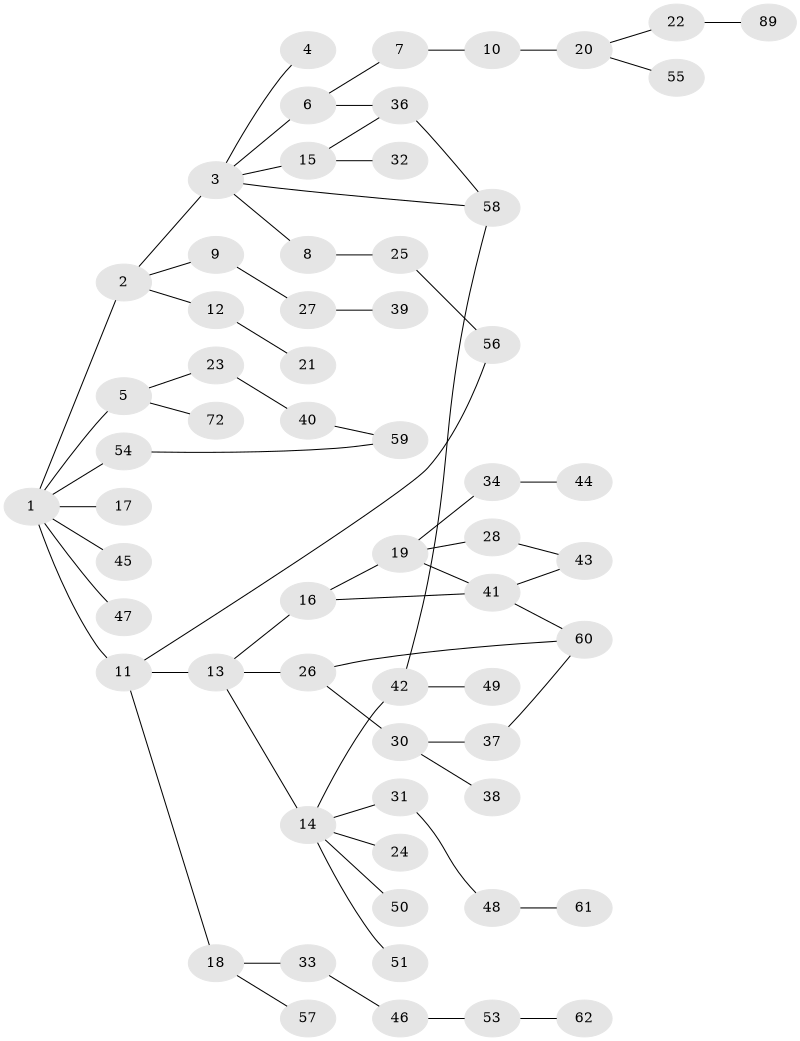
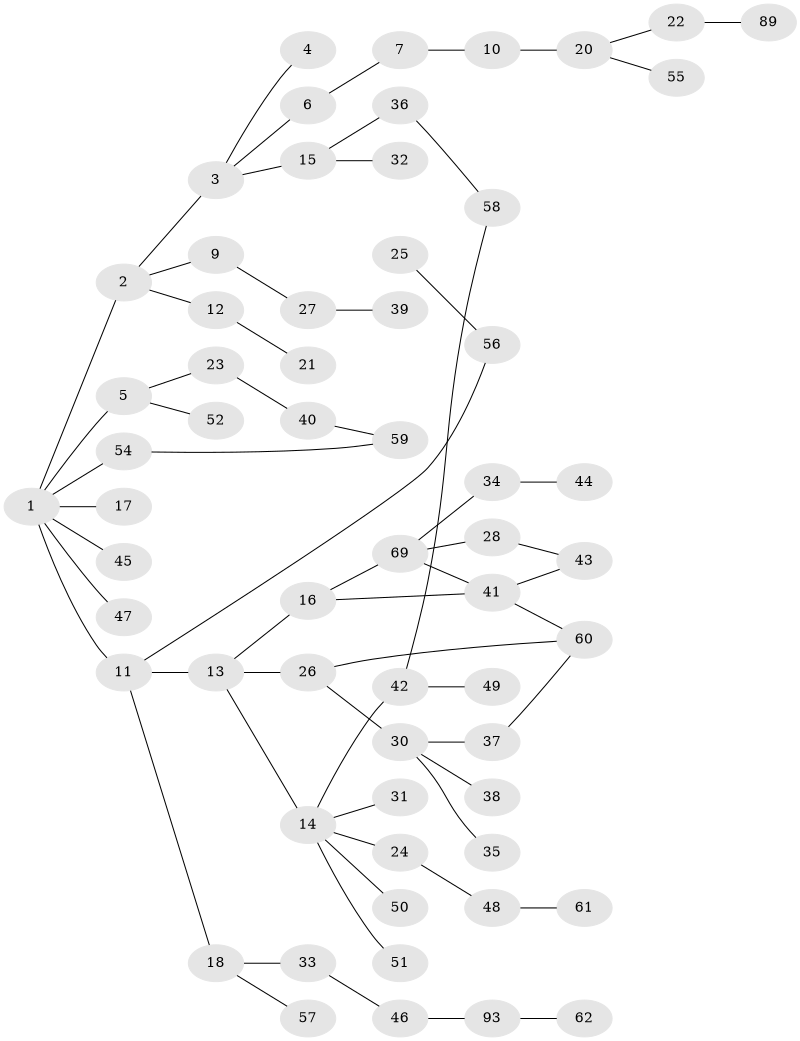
(354, 105) -> none
(354, 196) -> none
(308, 255) -> none
(216, 421) -> (216, 421)
(400, 554) -> (400, 554)
(446, 853) -> (446, 880)
none -> (492, 853)
(492, 1018) -> (492, 1018)
